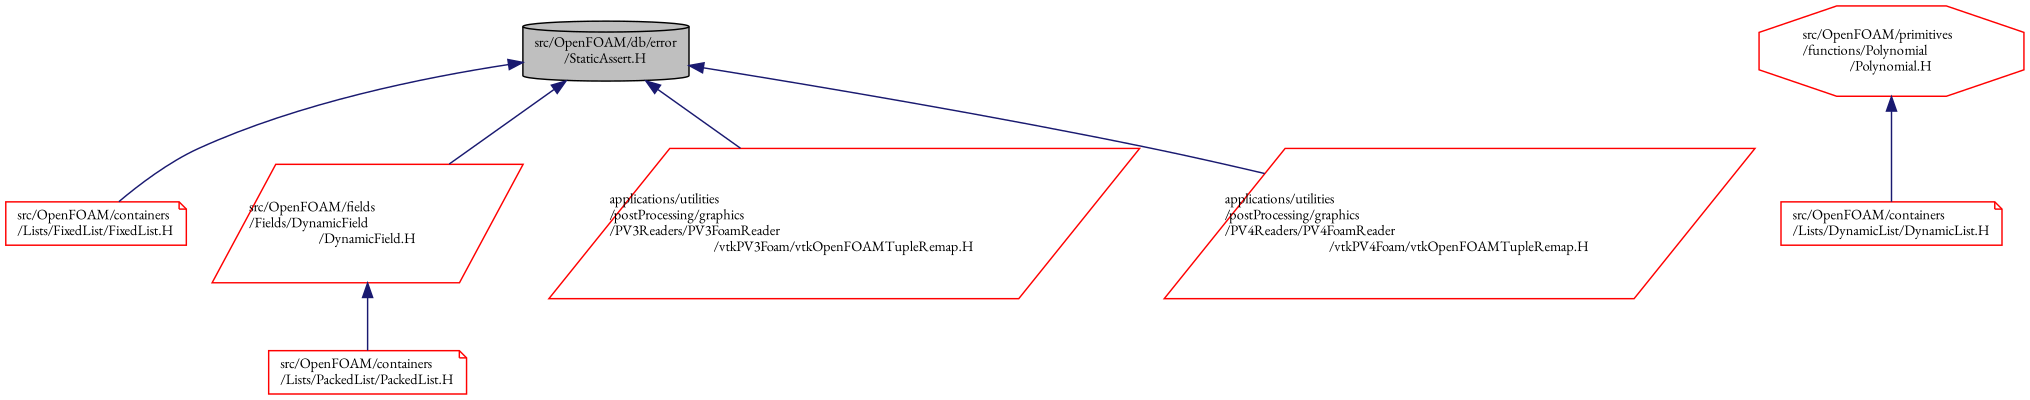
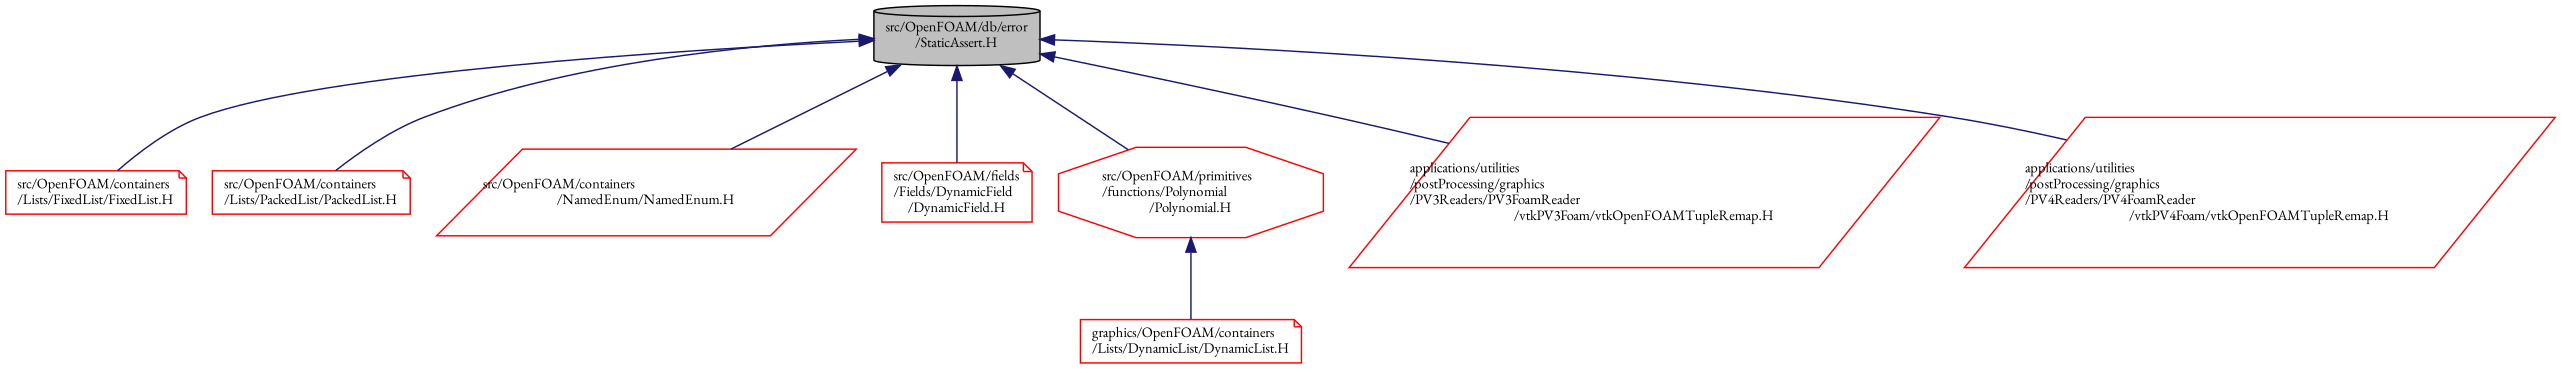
none -> (1071, 112)
none -> (646, 192)
(368, 224) -> (957, 192)
(1892, 224) -> (1191, 341)
(368, 324) -> (587, 72)
